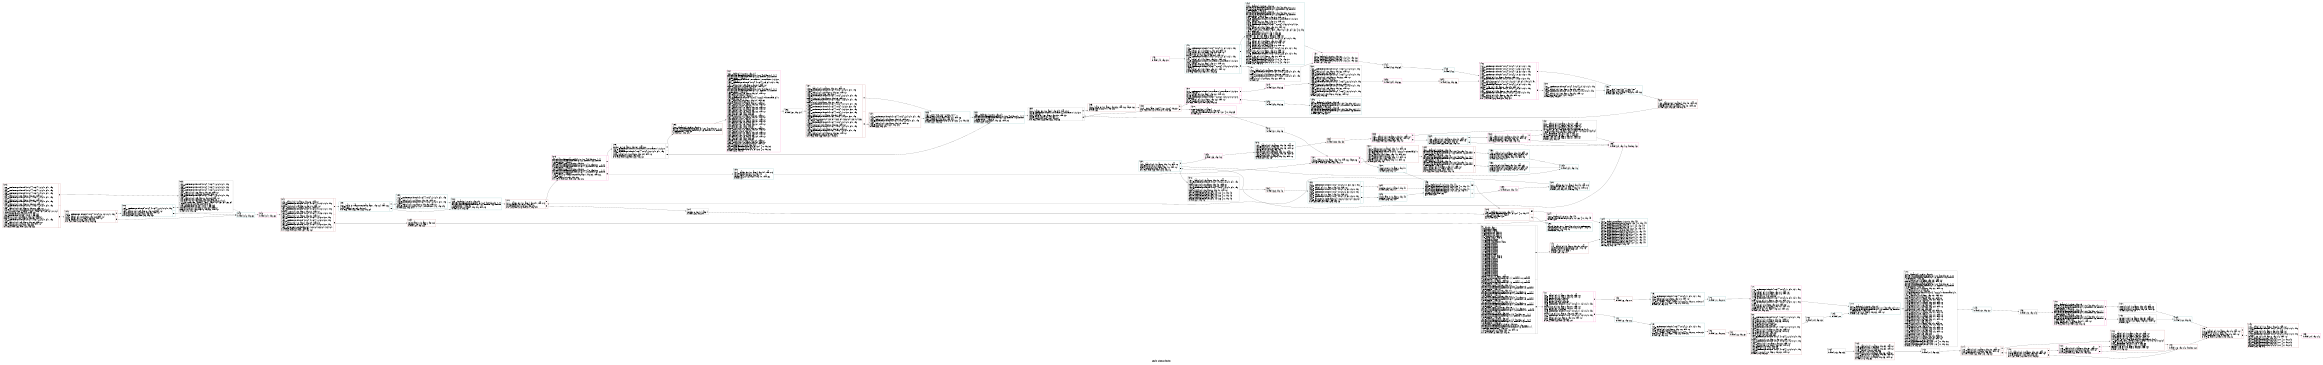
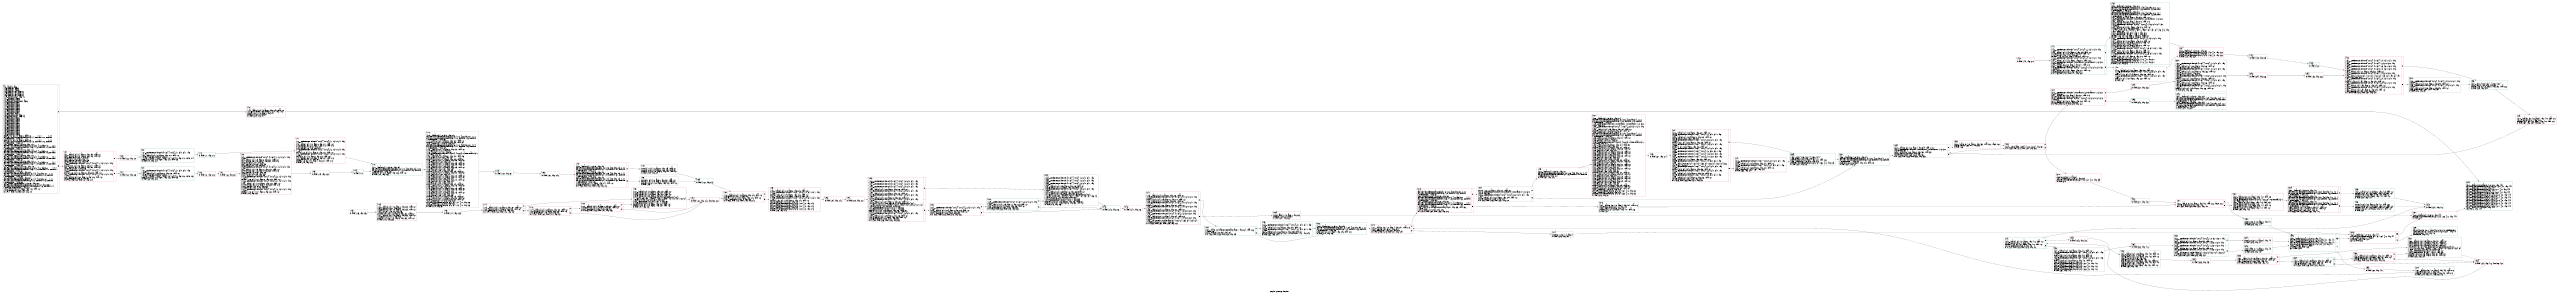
none -> (855, 199)
